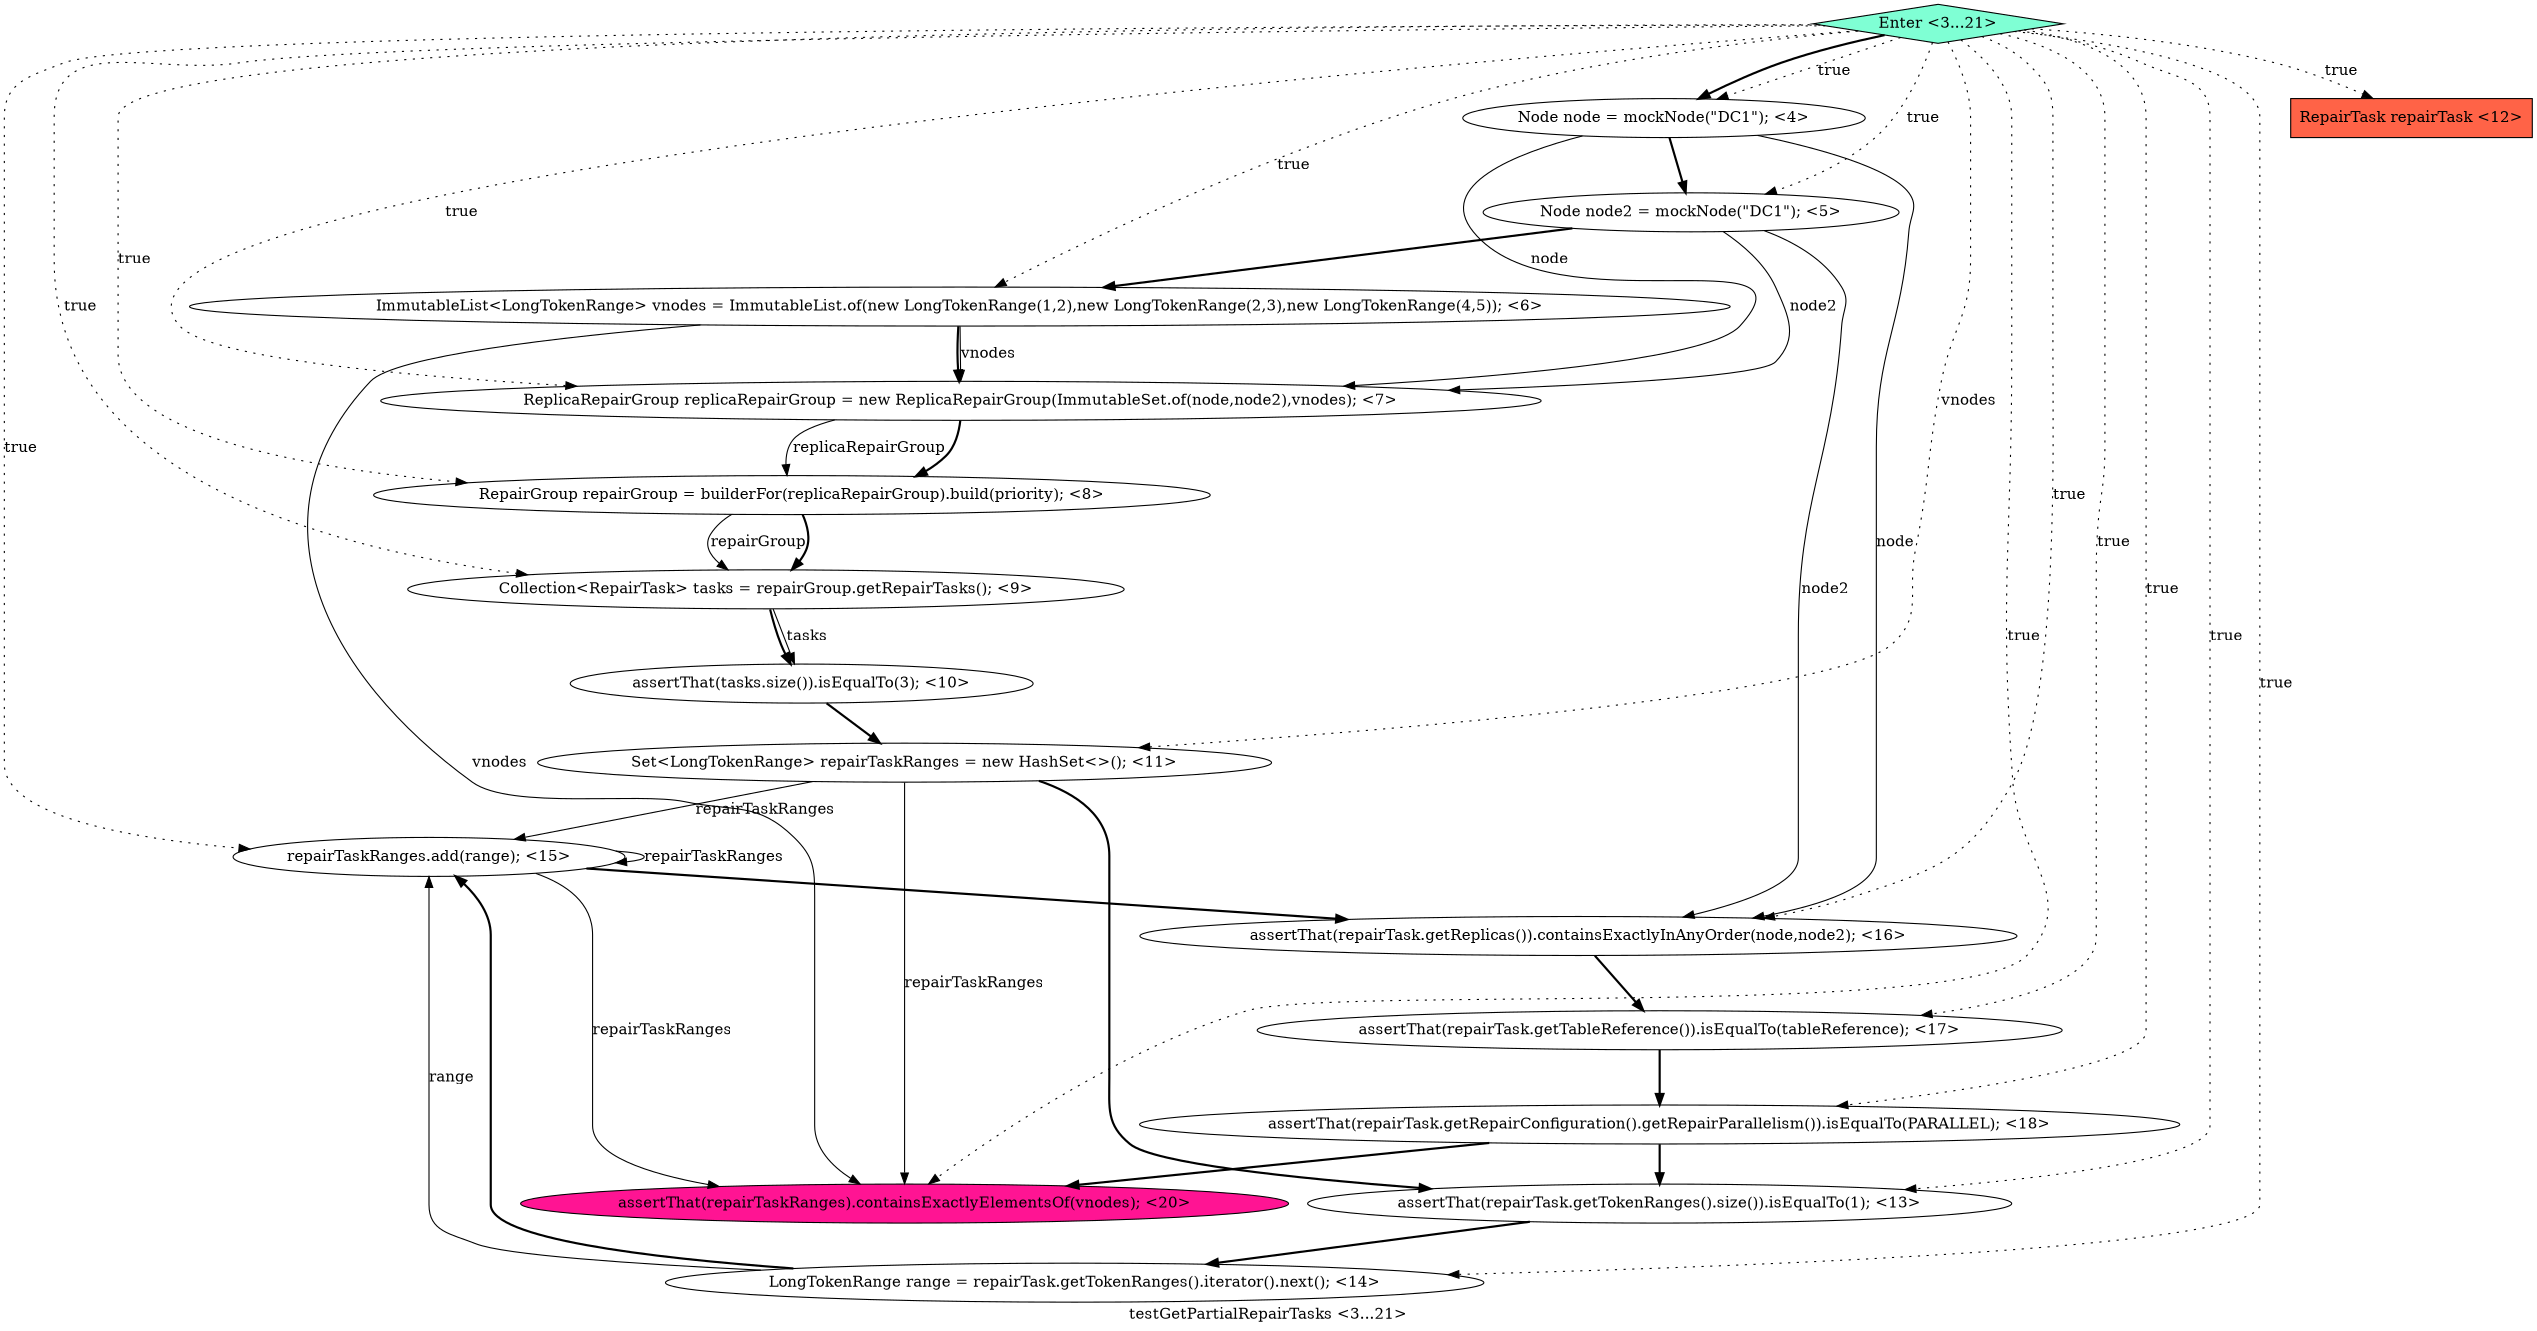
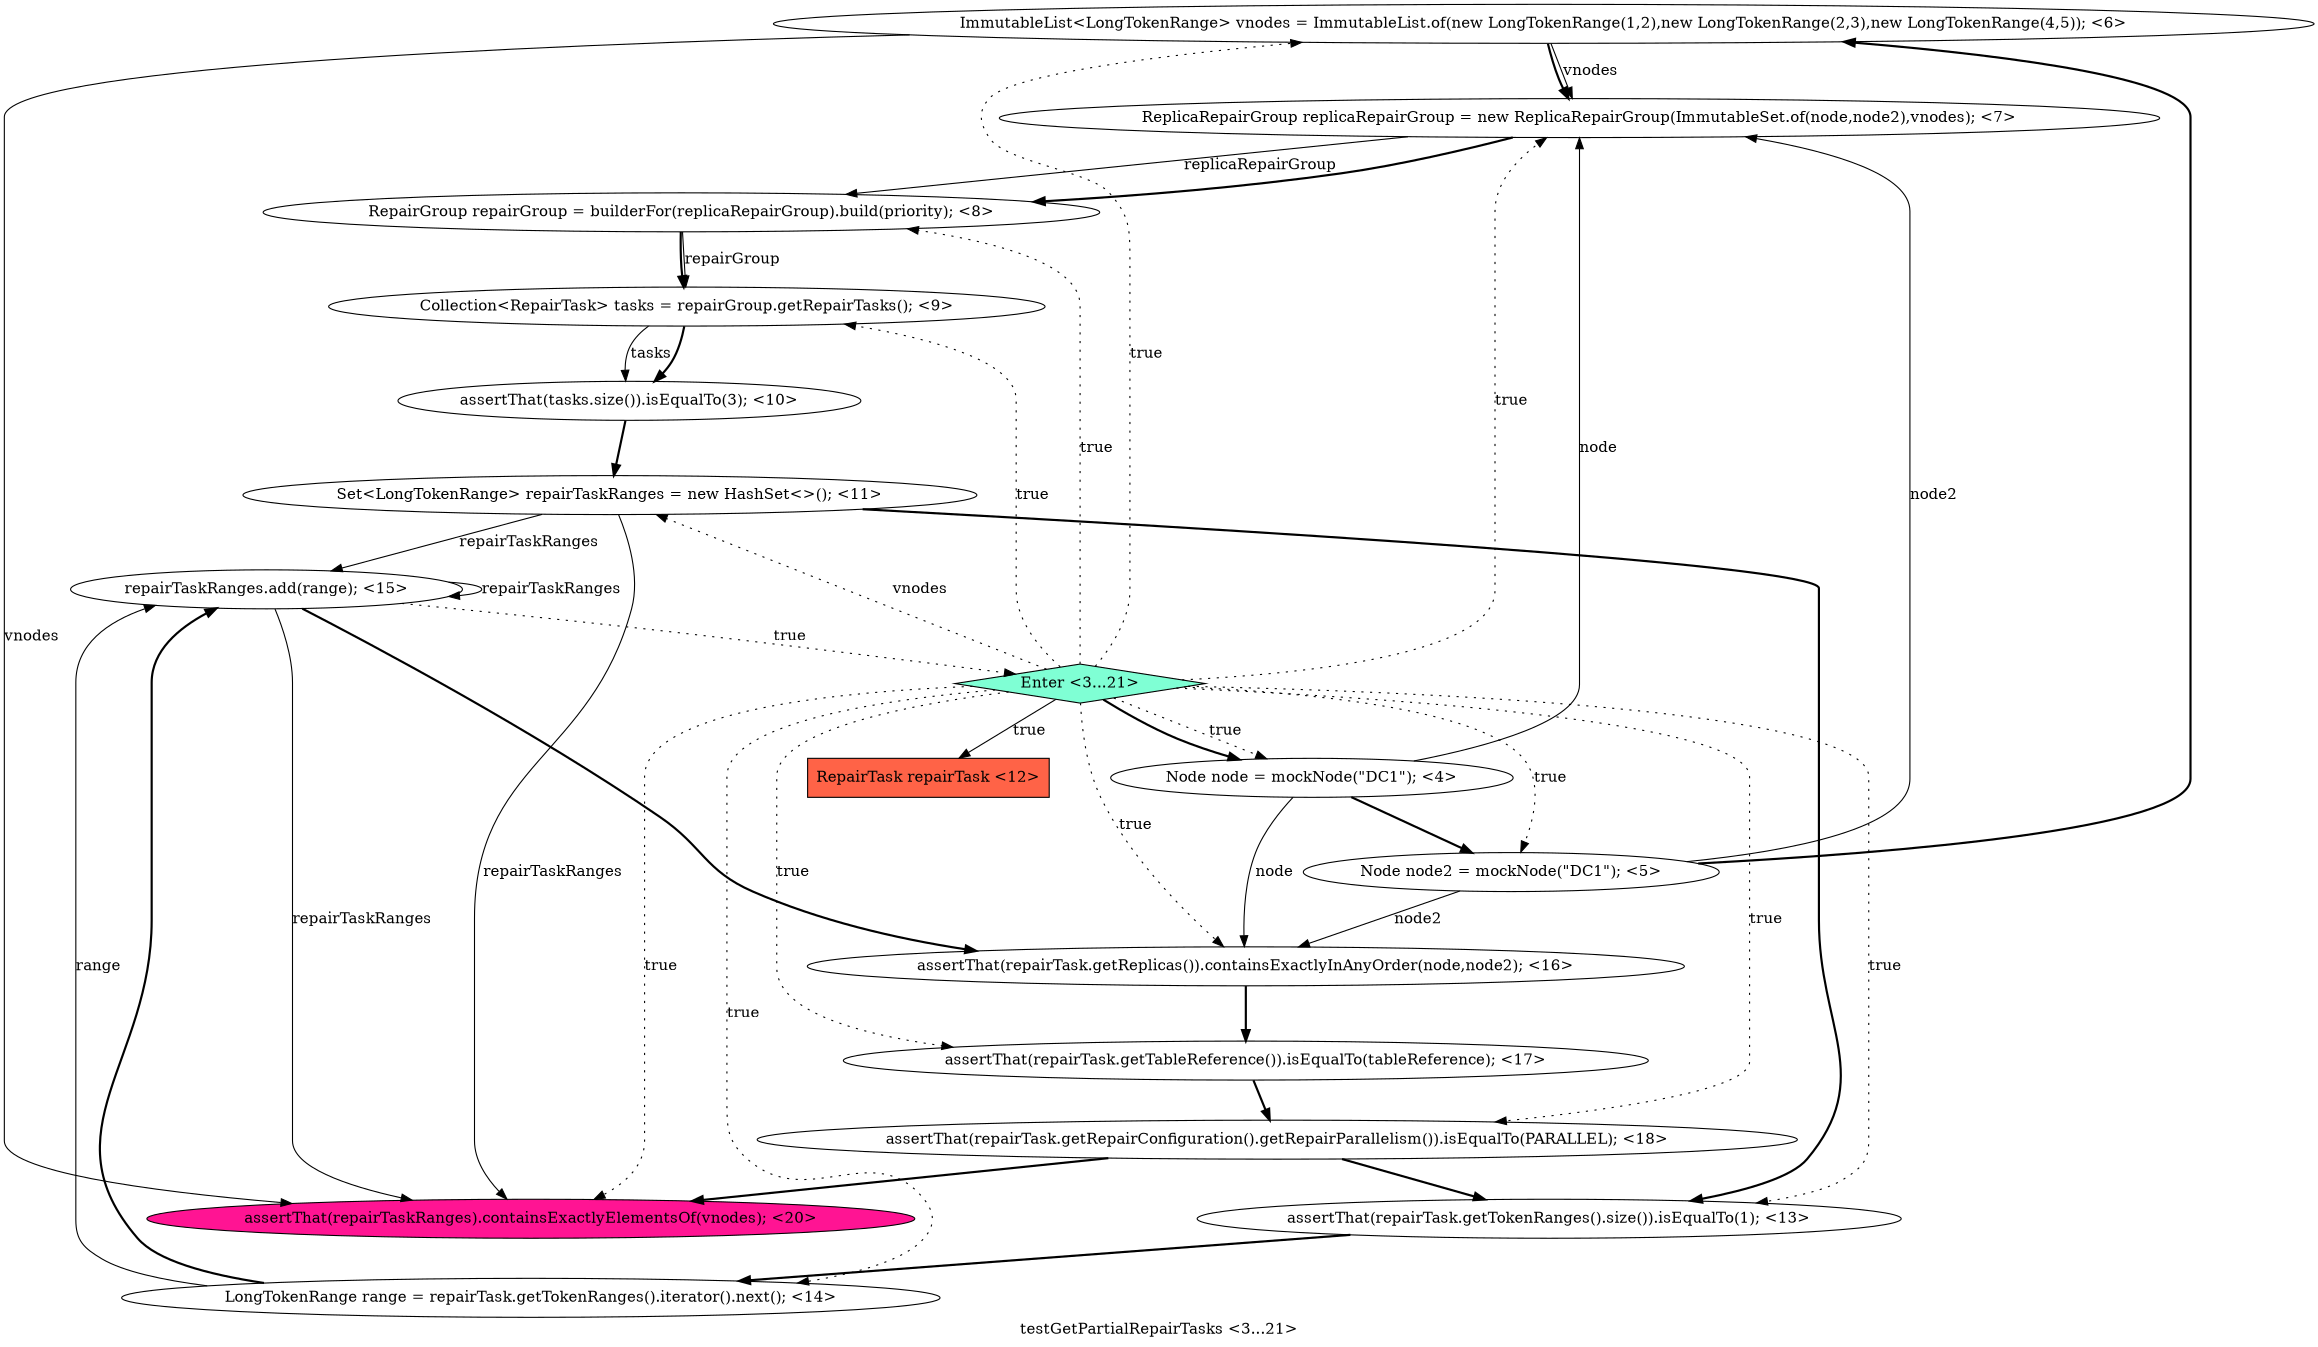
(443, 40) -> (703, 636)
(2200, 48) -> (1012, 726)
